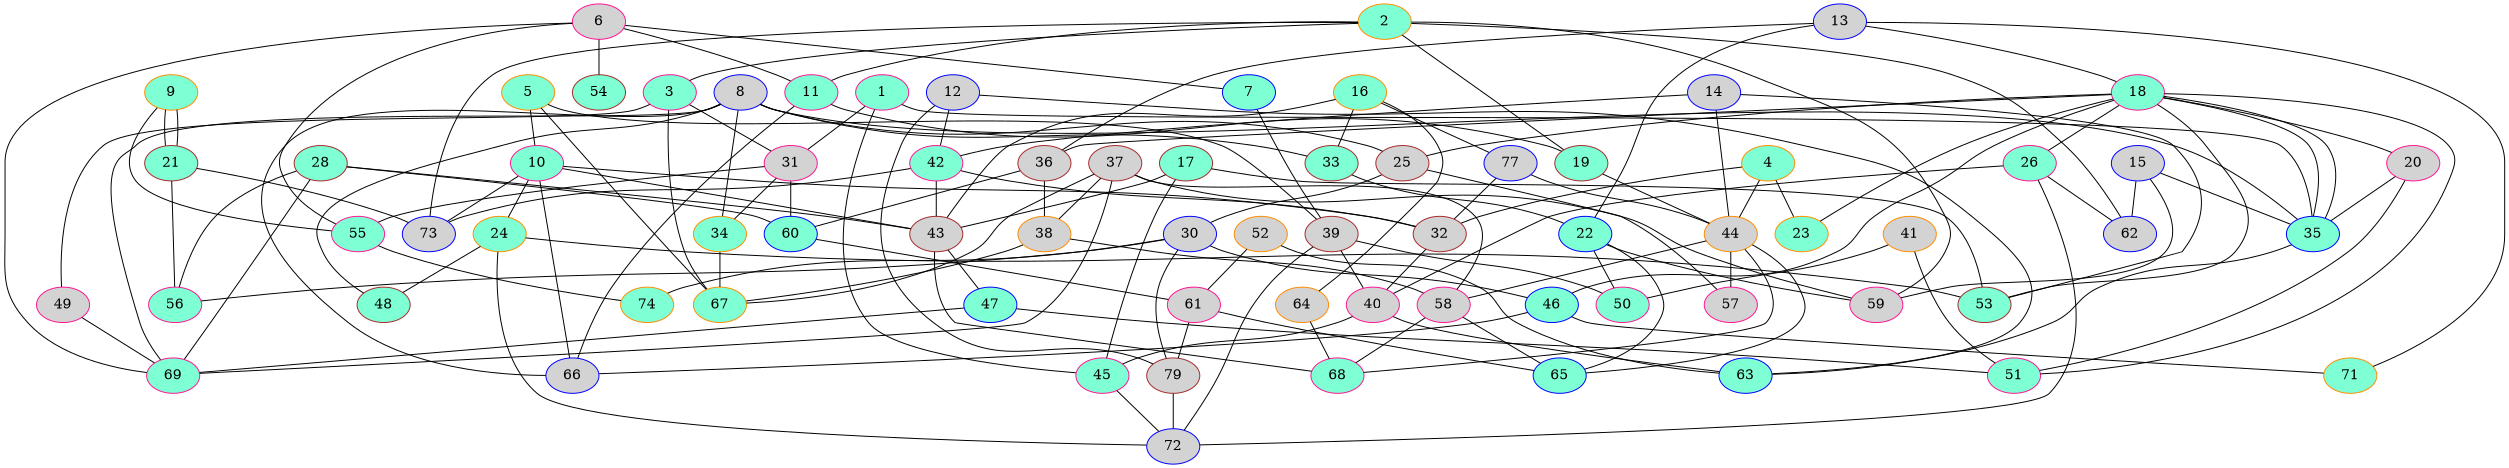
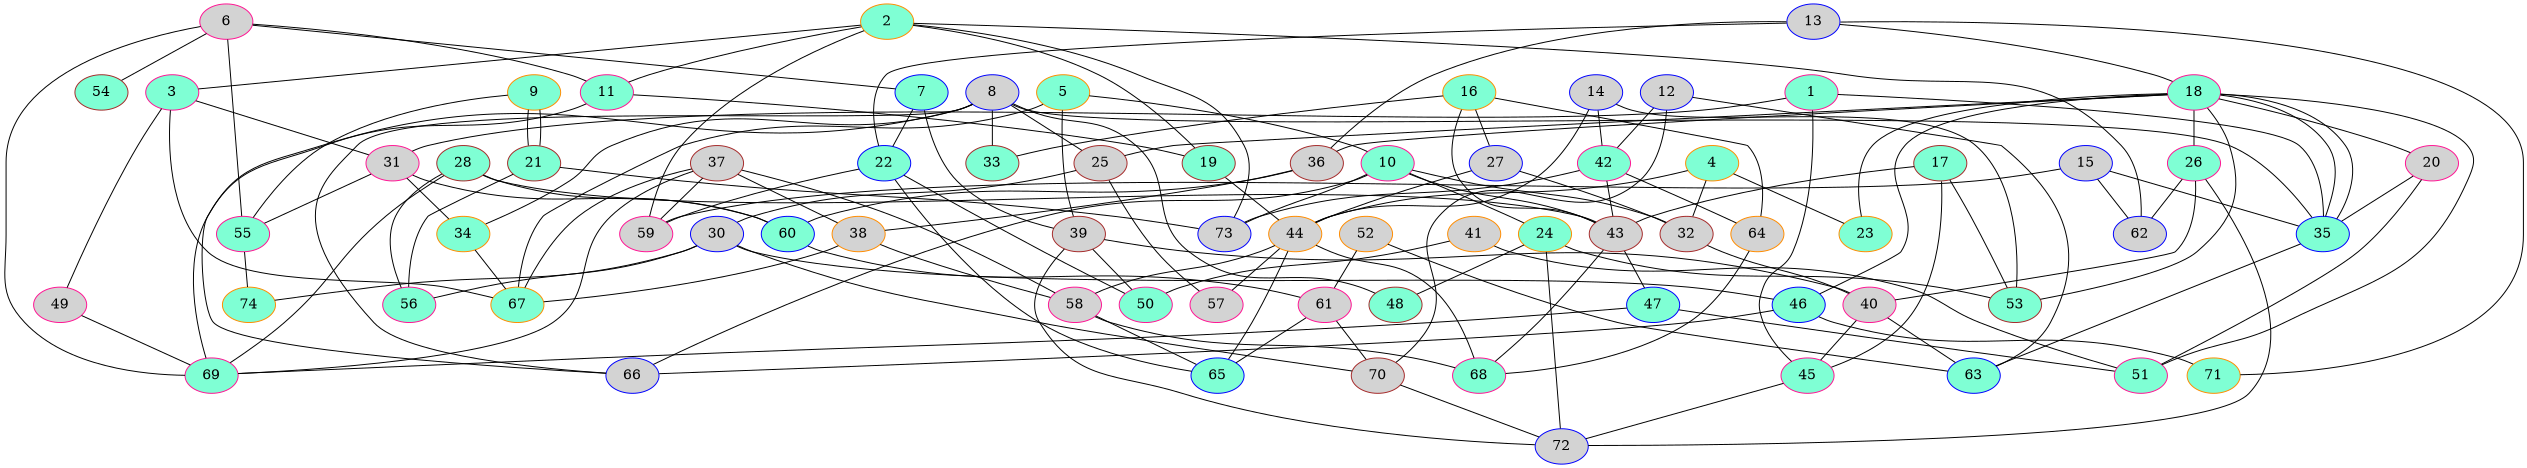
(1510, 163) -> (1496, 163)
(1188, 199) -> (1681, 198)
(1485, 203) -> (899, 134)
(1173, 376) -> (1378, 376)
